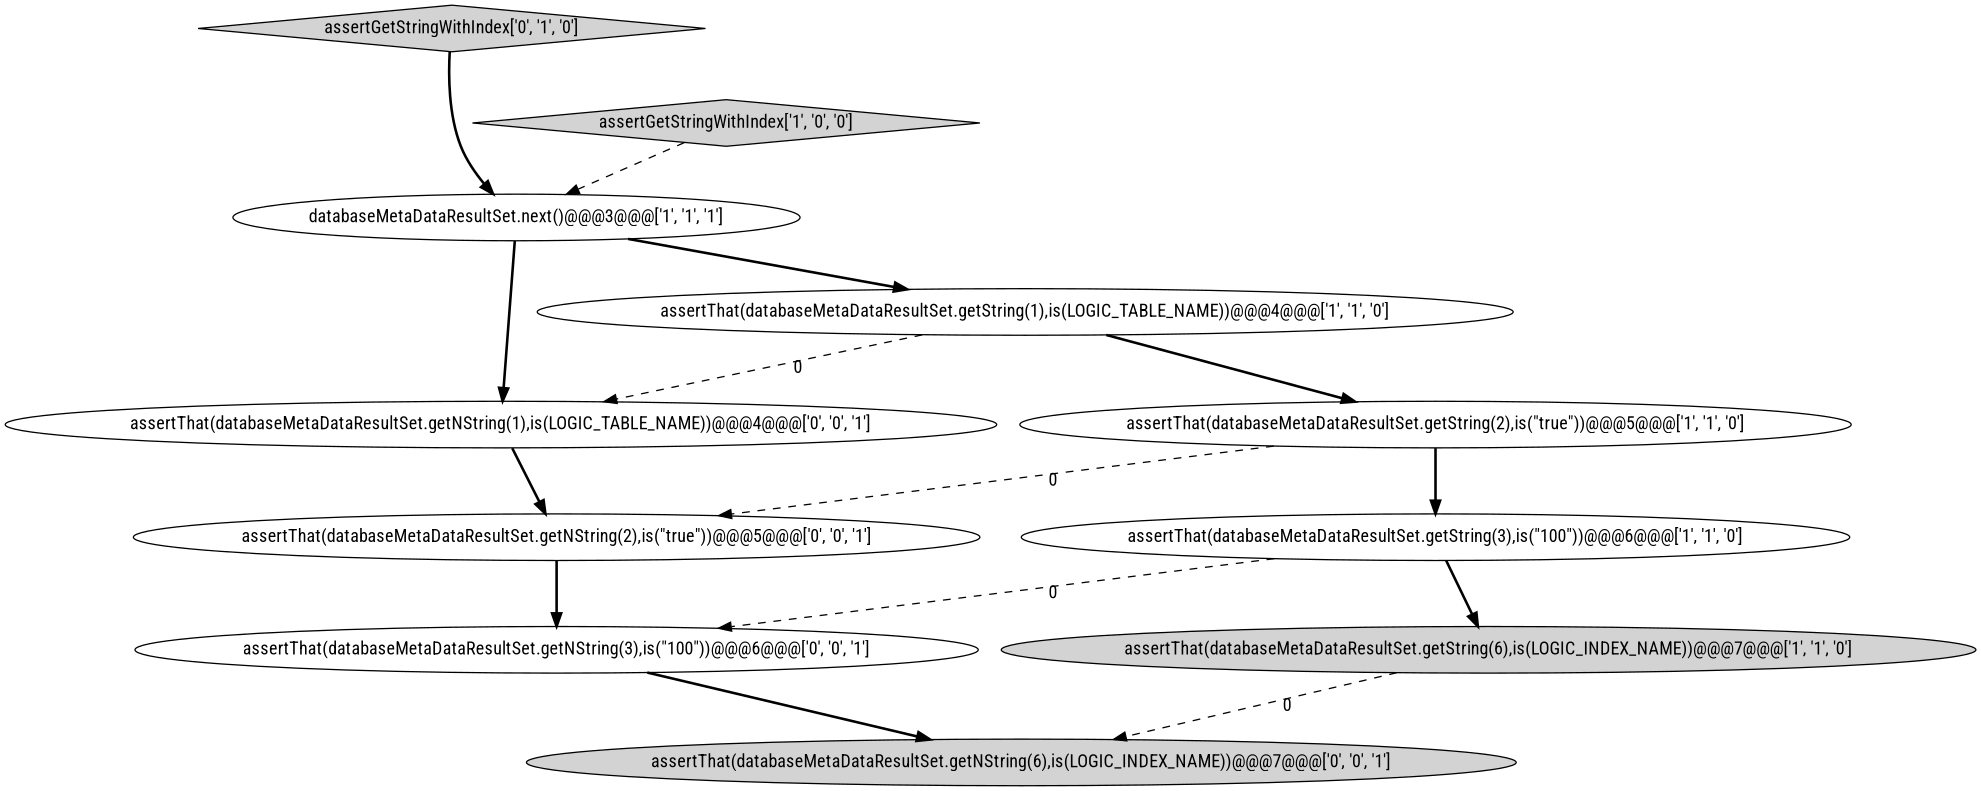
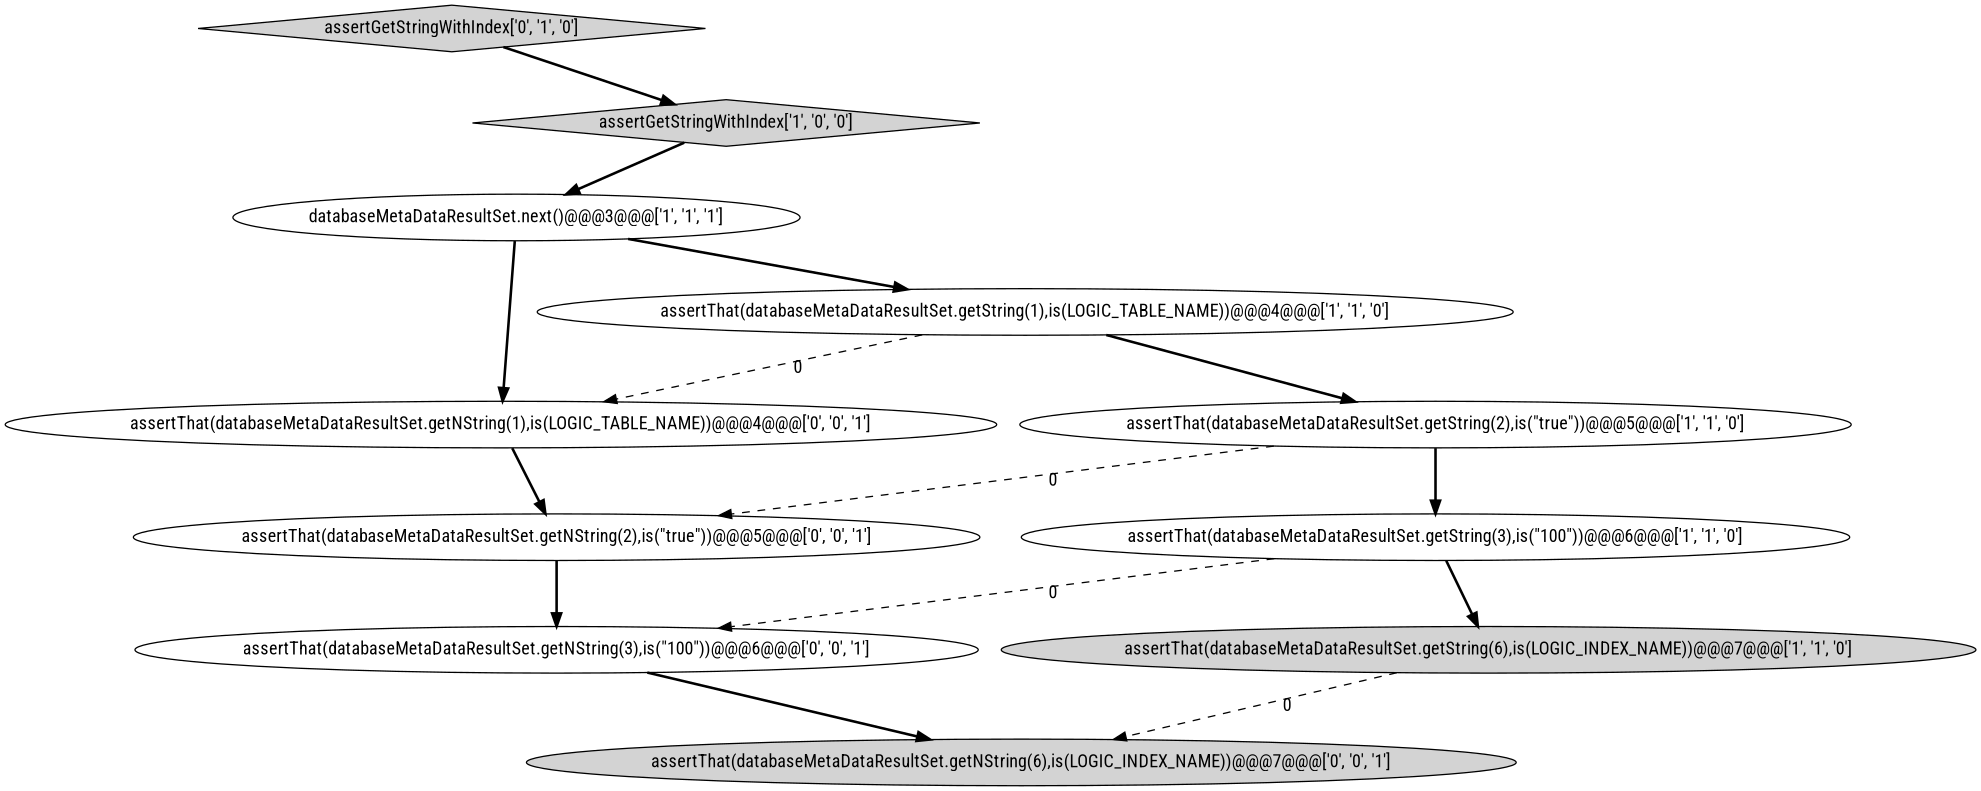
(454, 122) -> (583, 74)
(631, 166) -> (631, 166)
